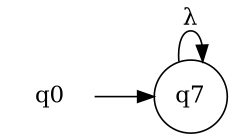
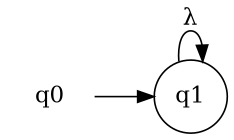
(191, 97) -> (191, 97)
